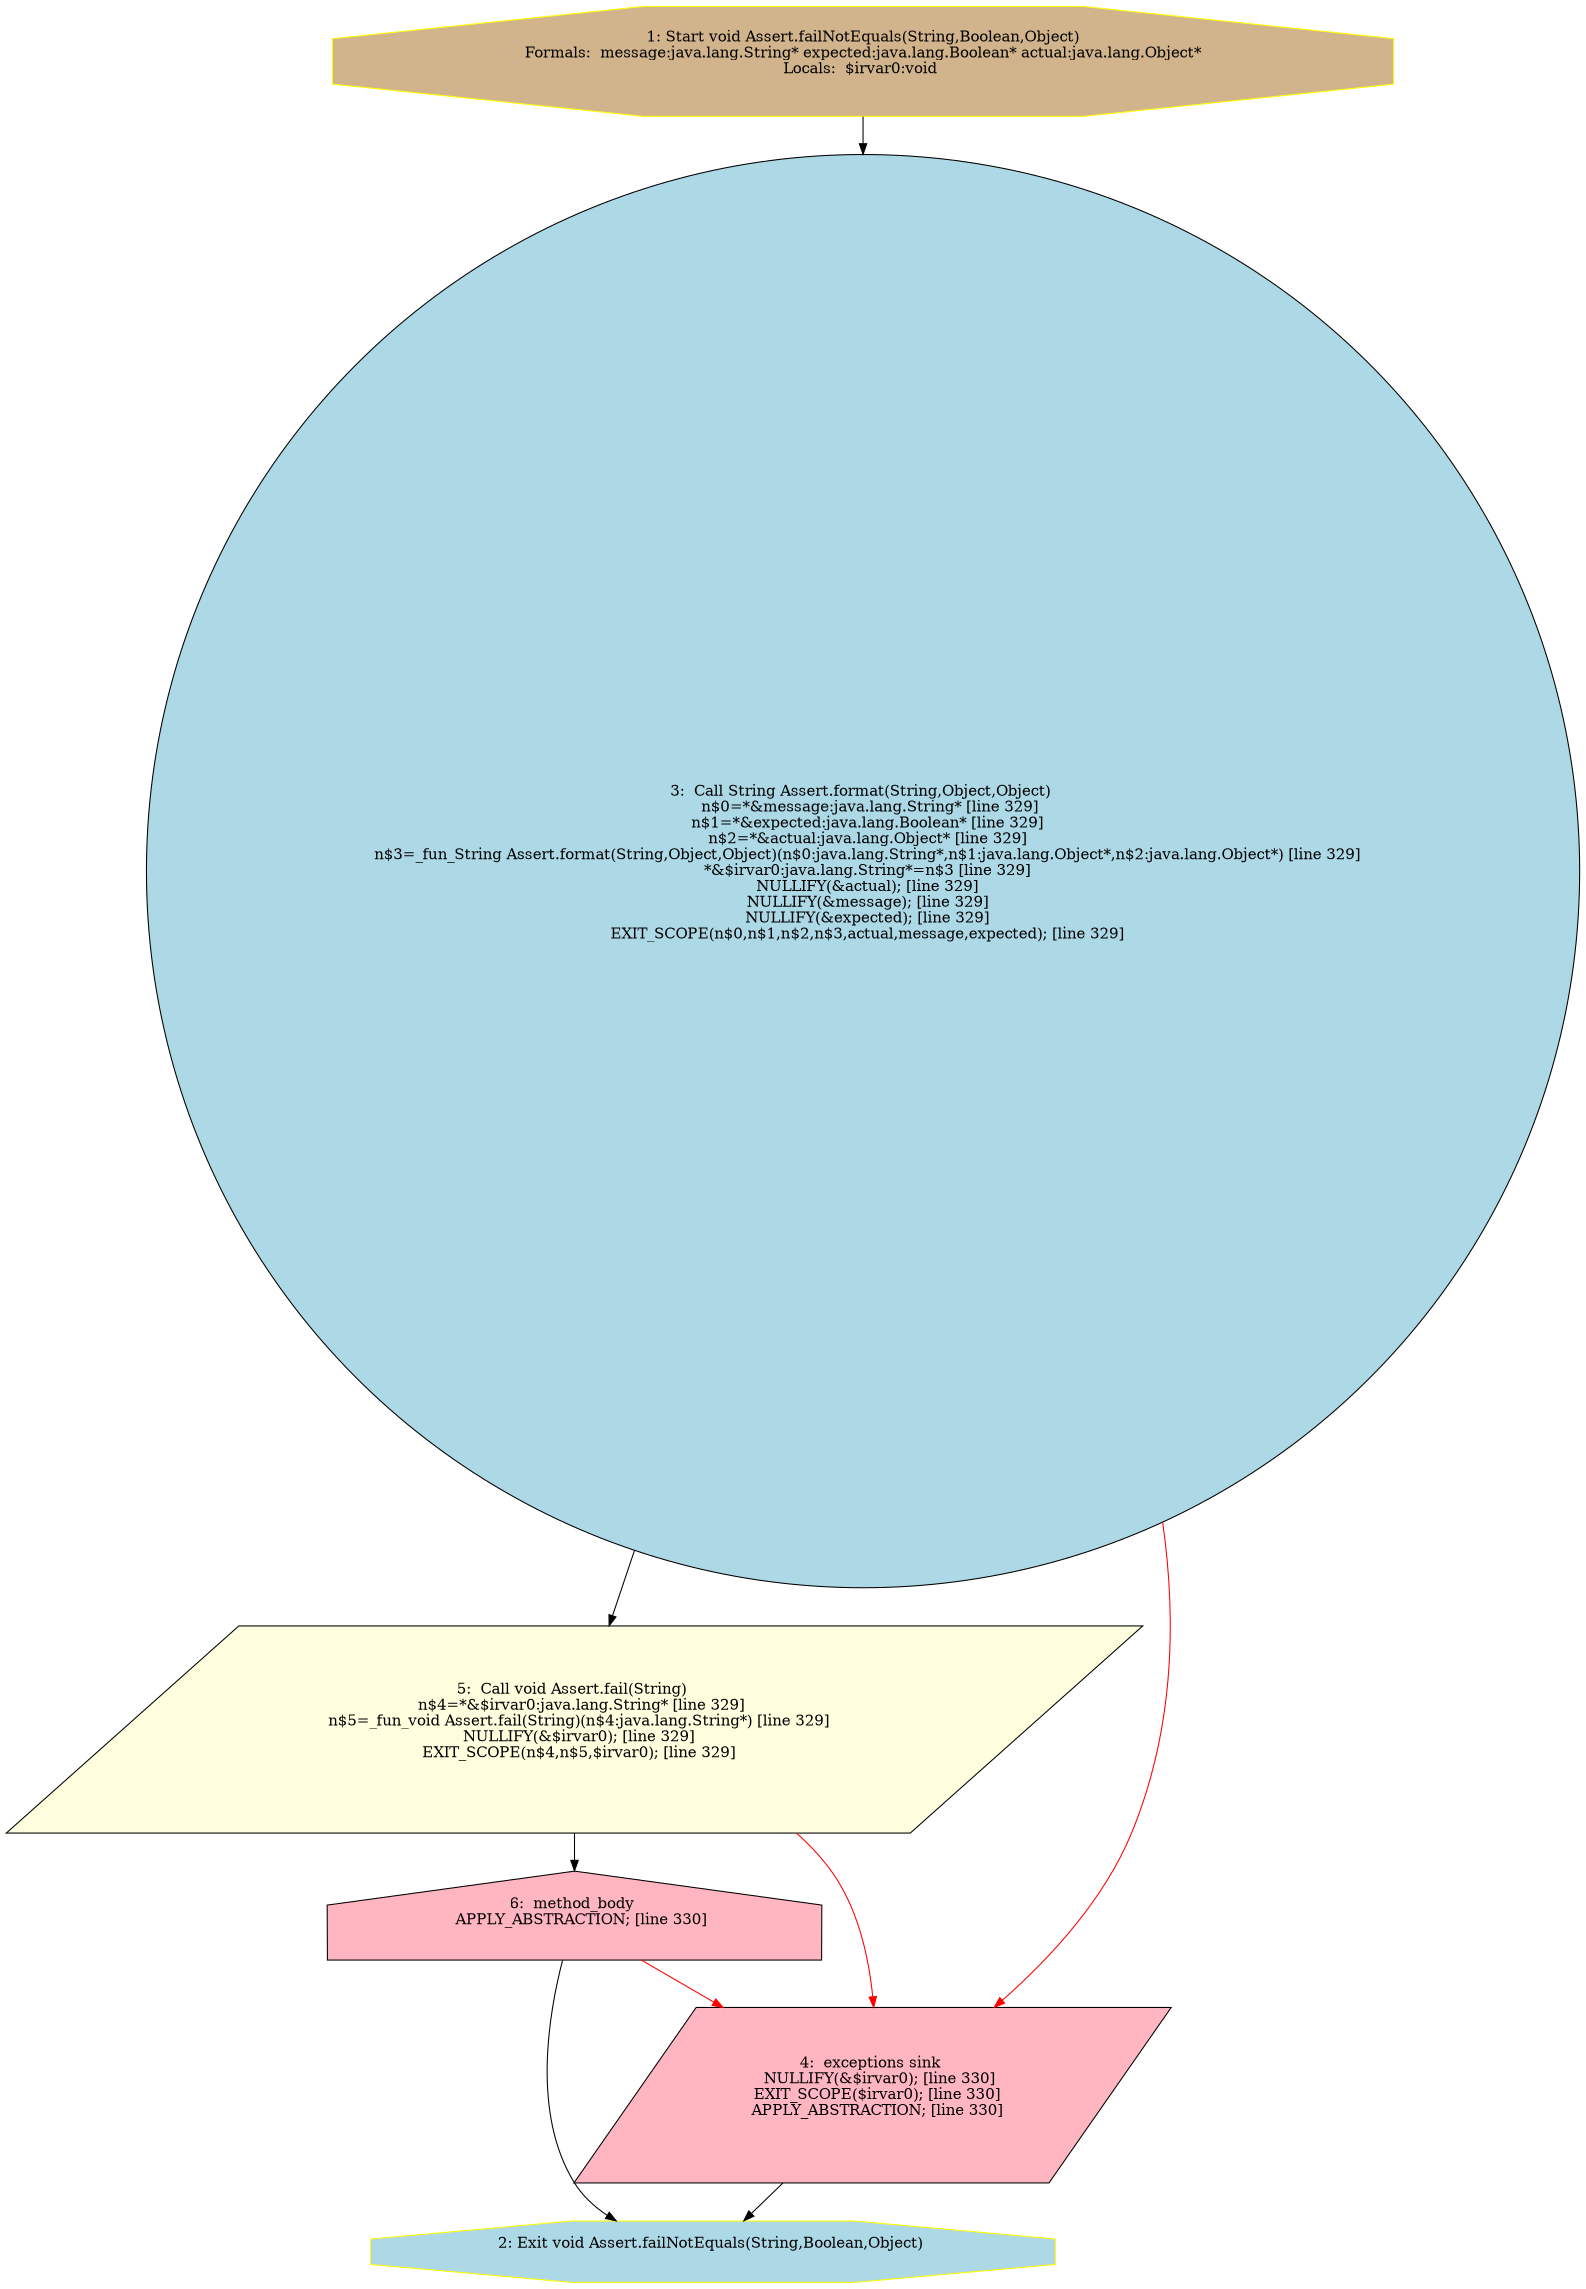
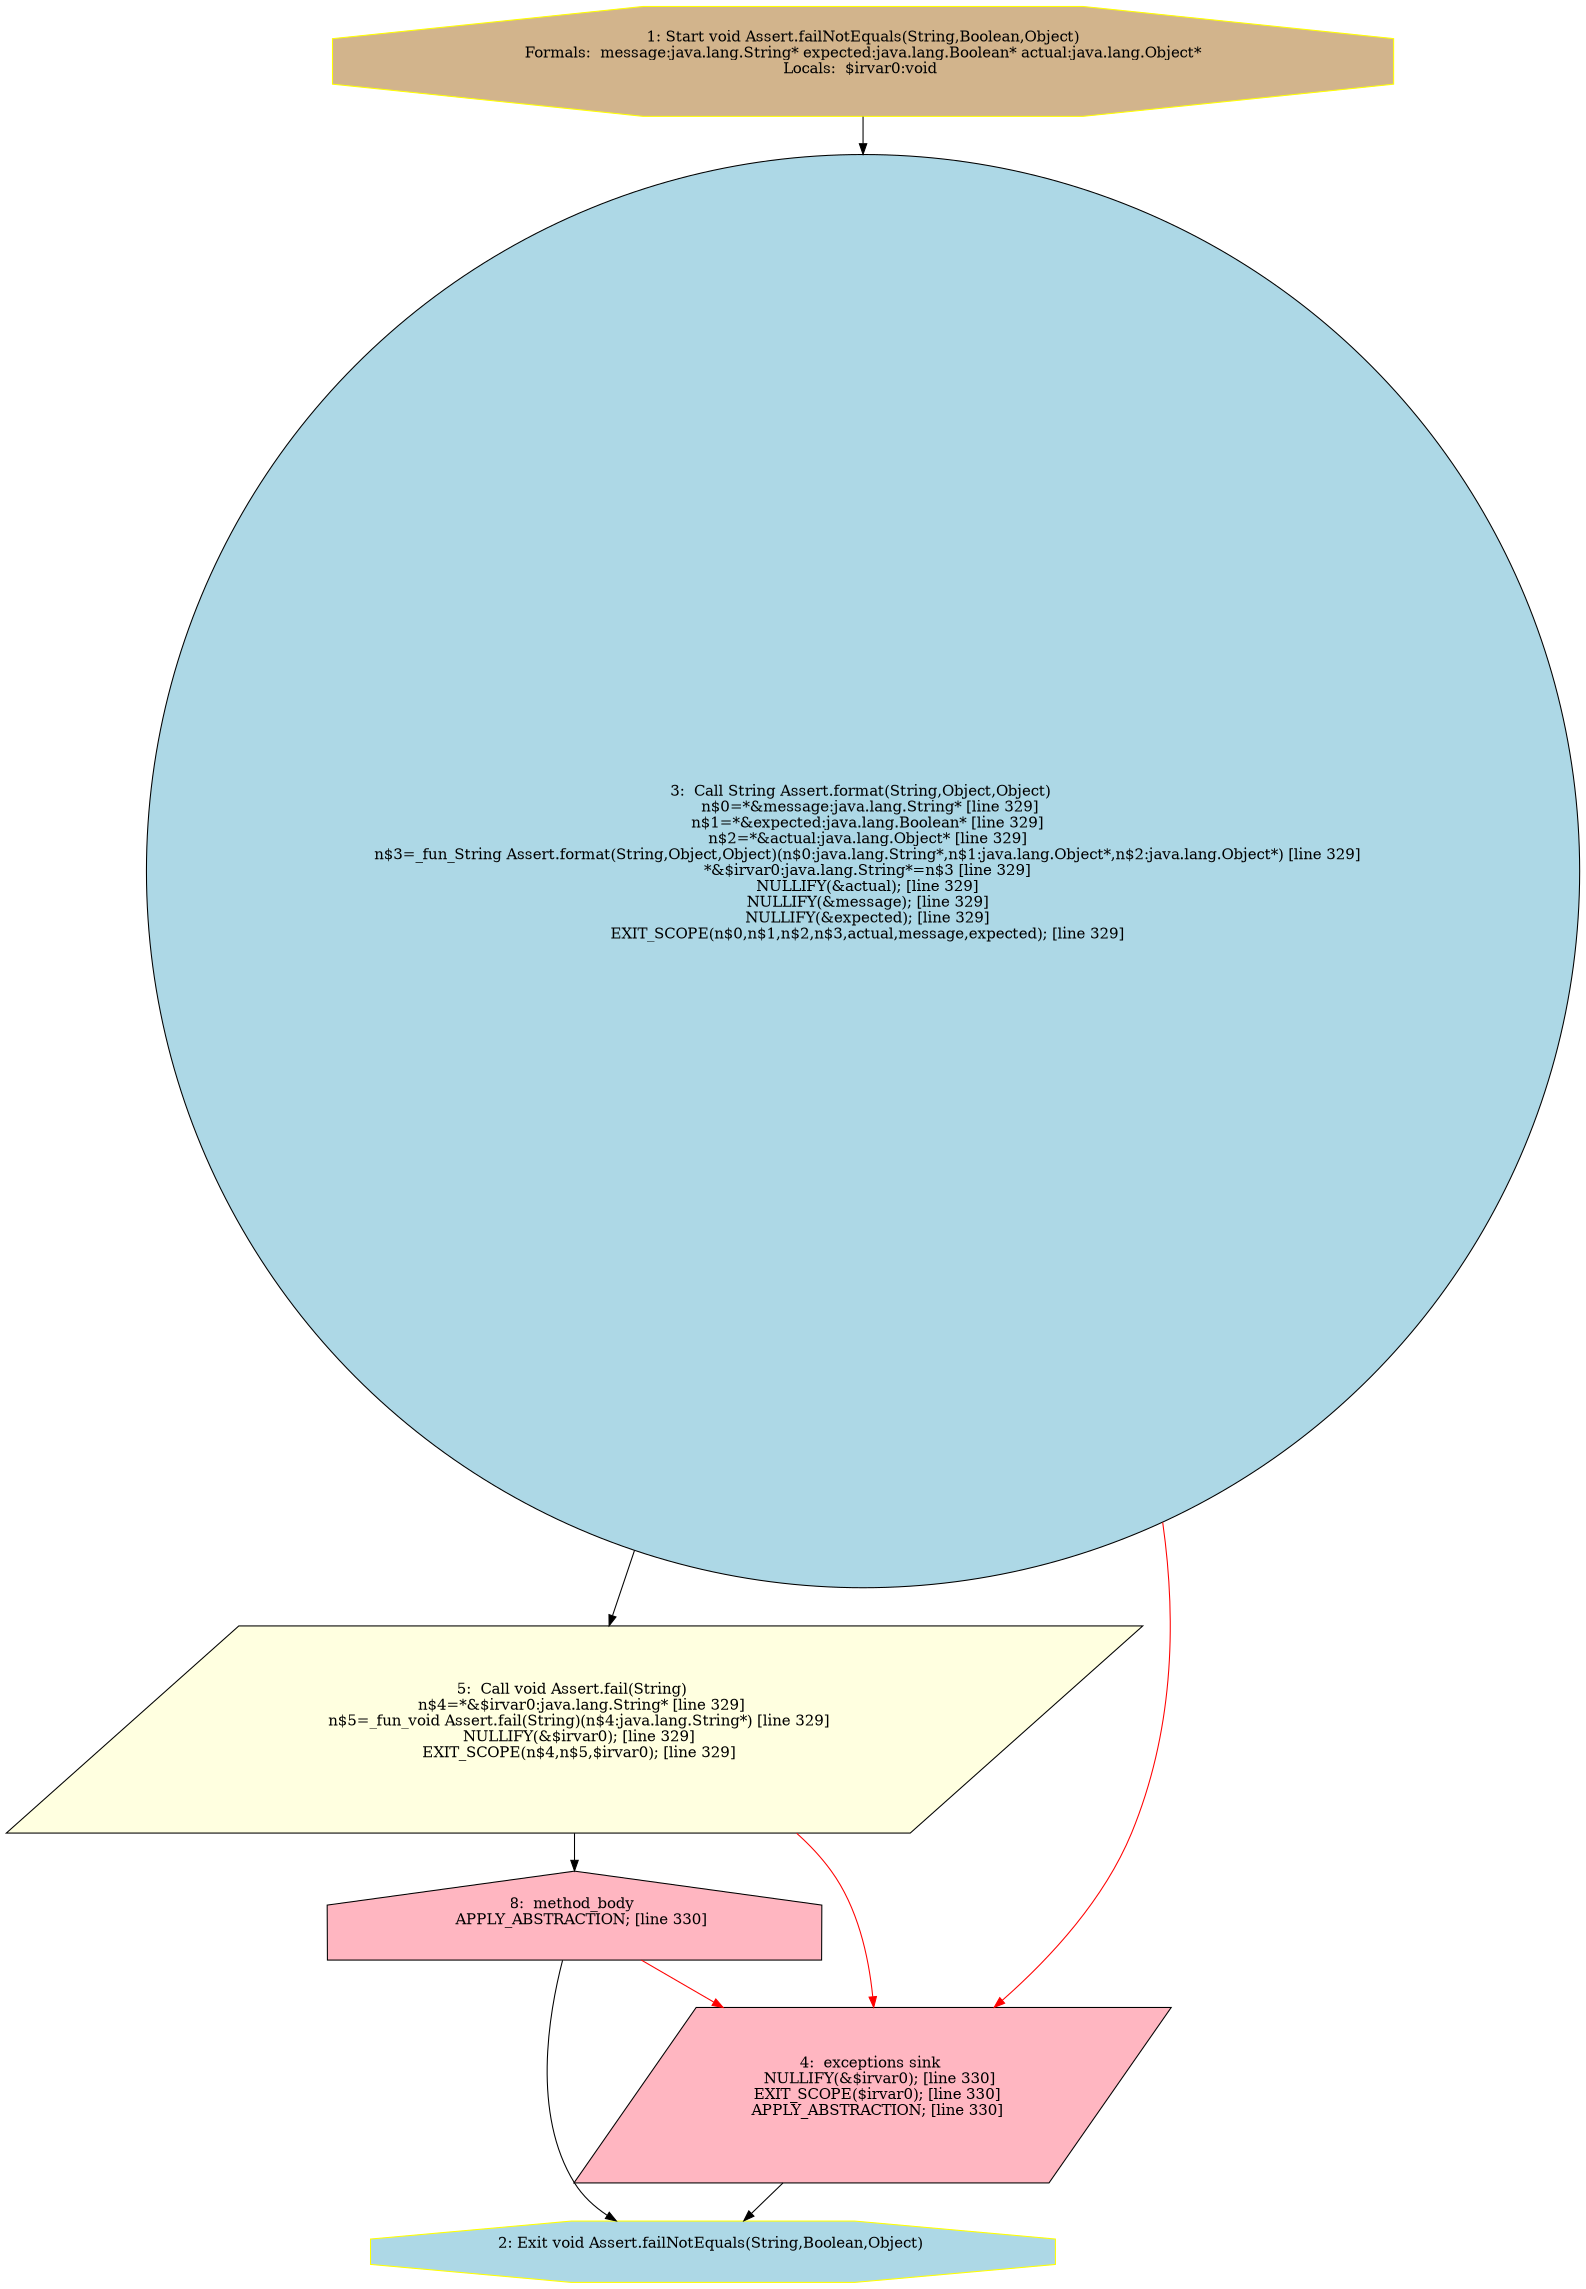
(575, 1920) -> (575, 1920)
